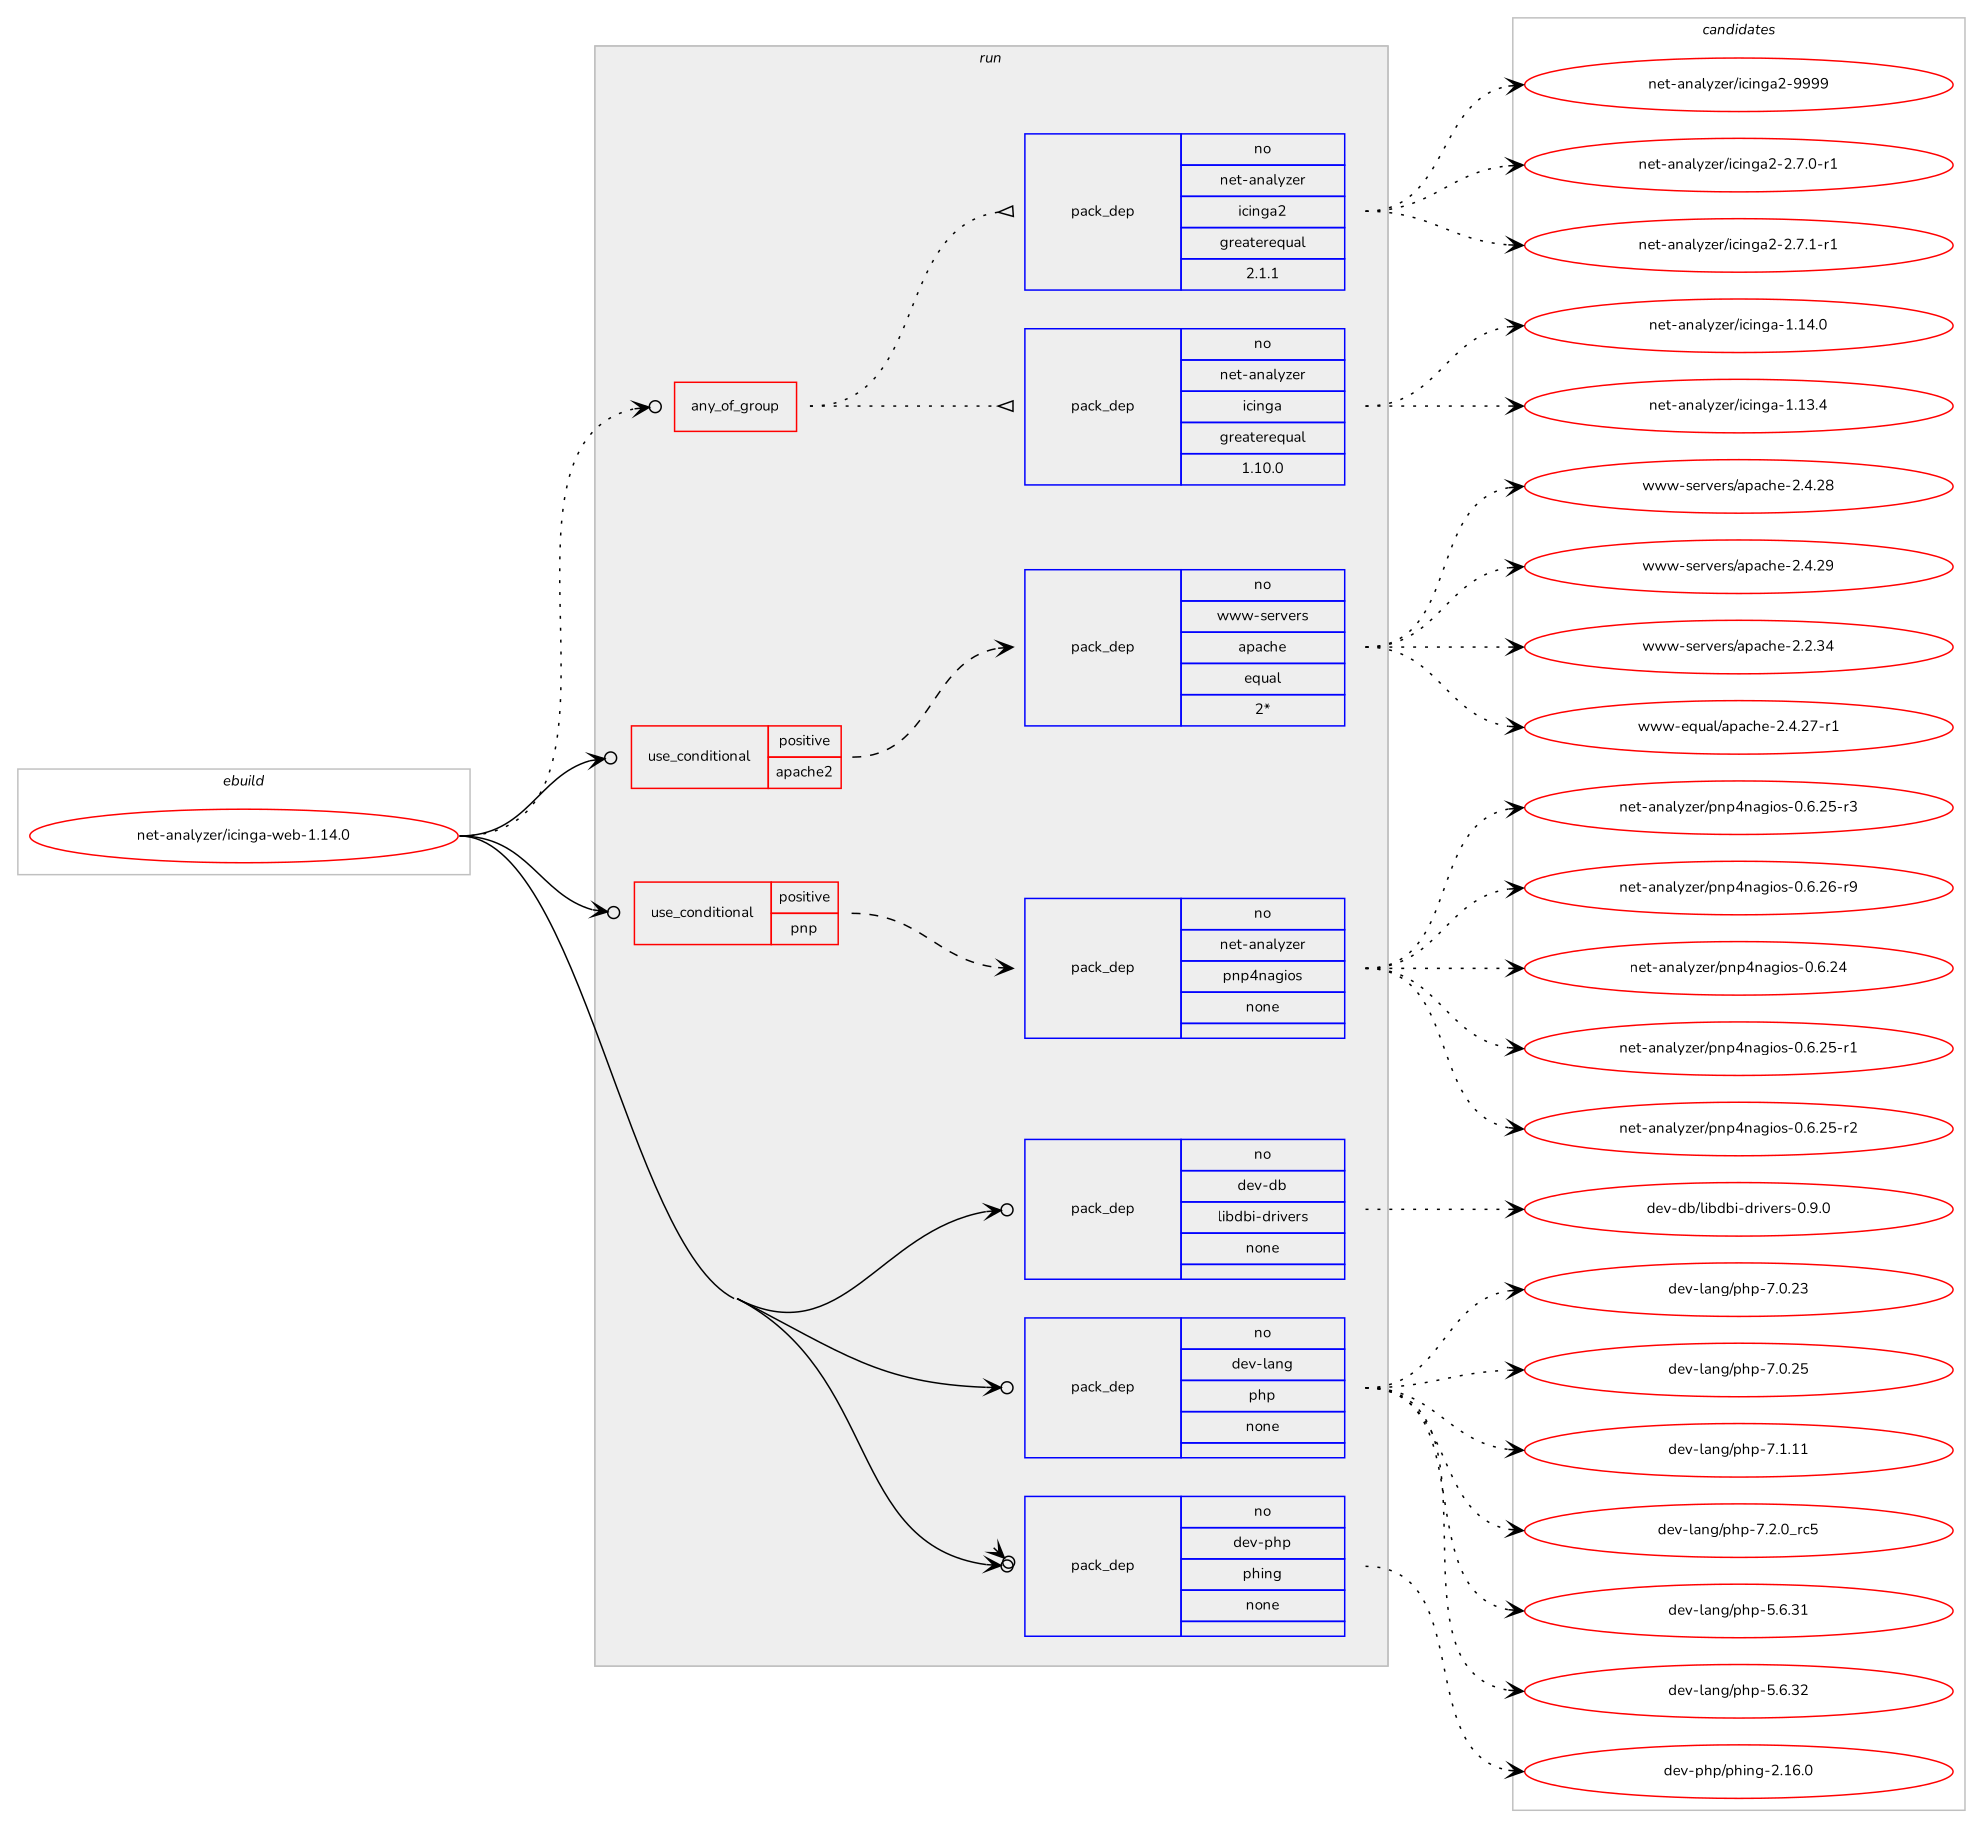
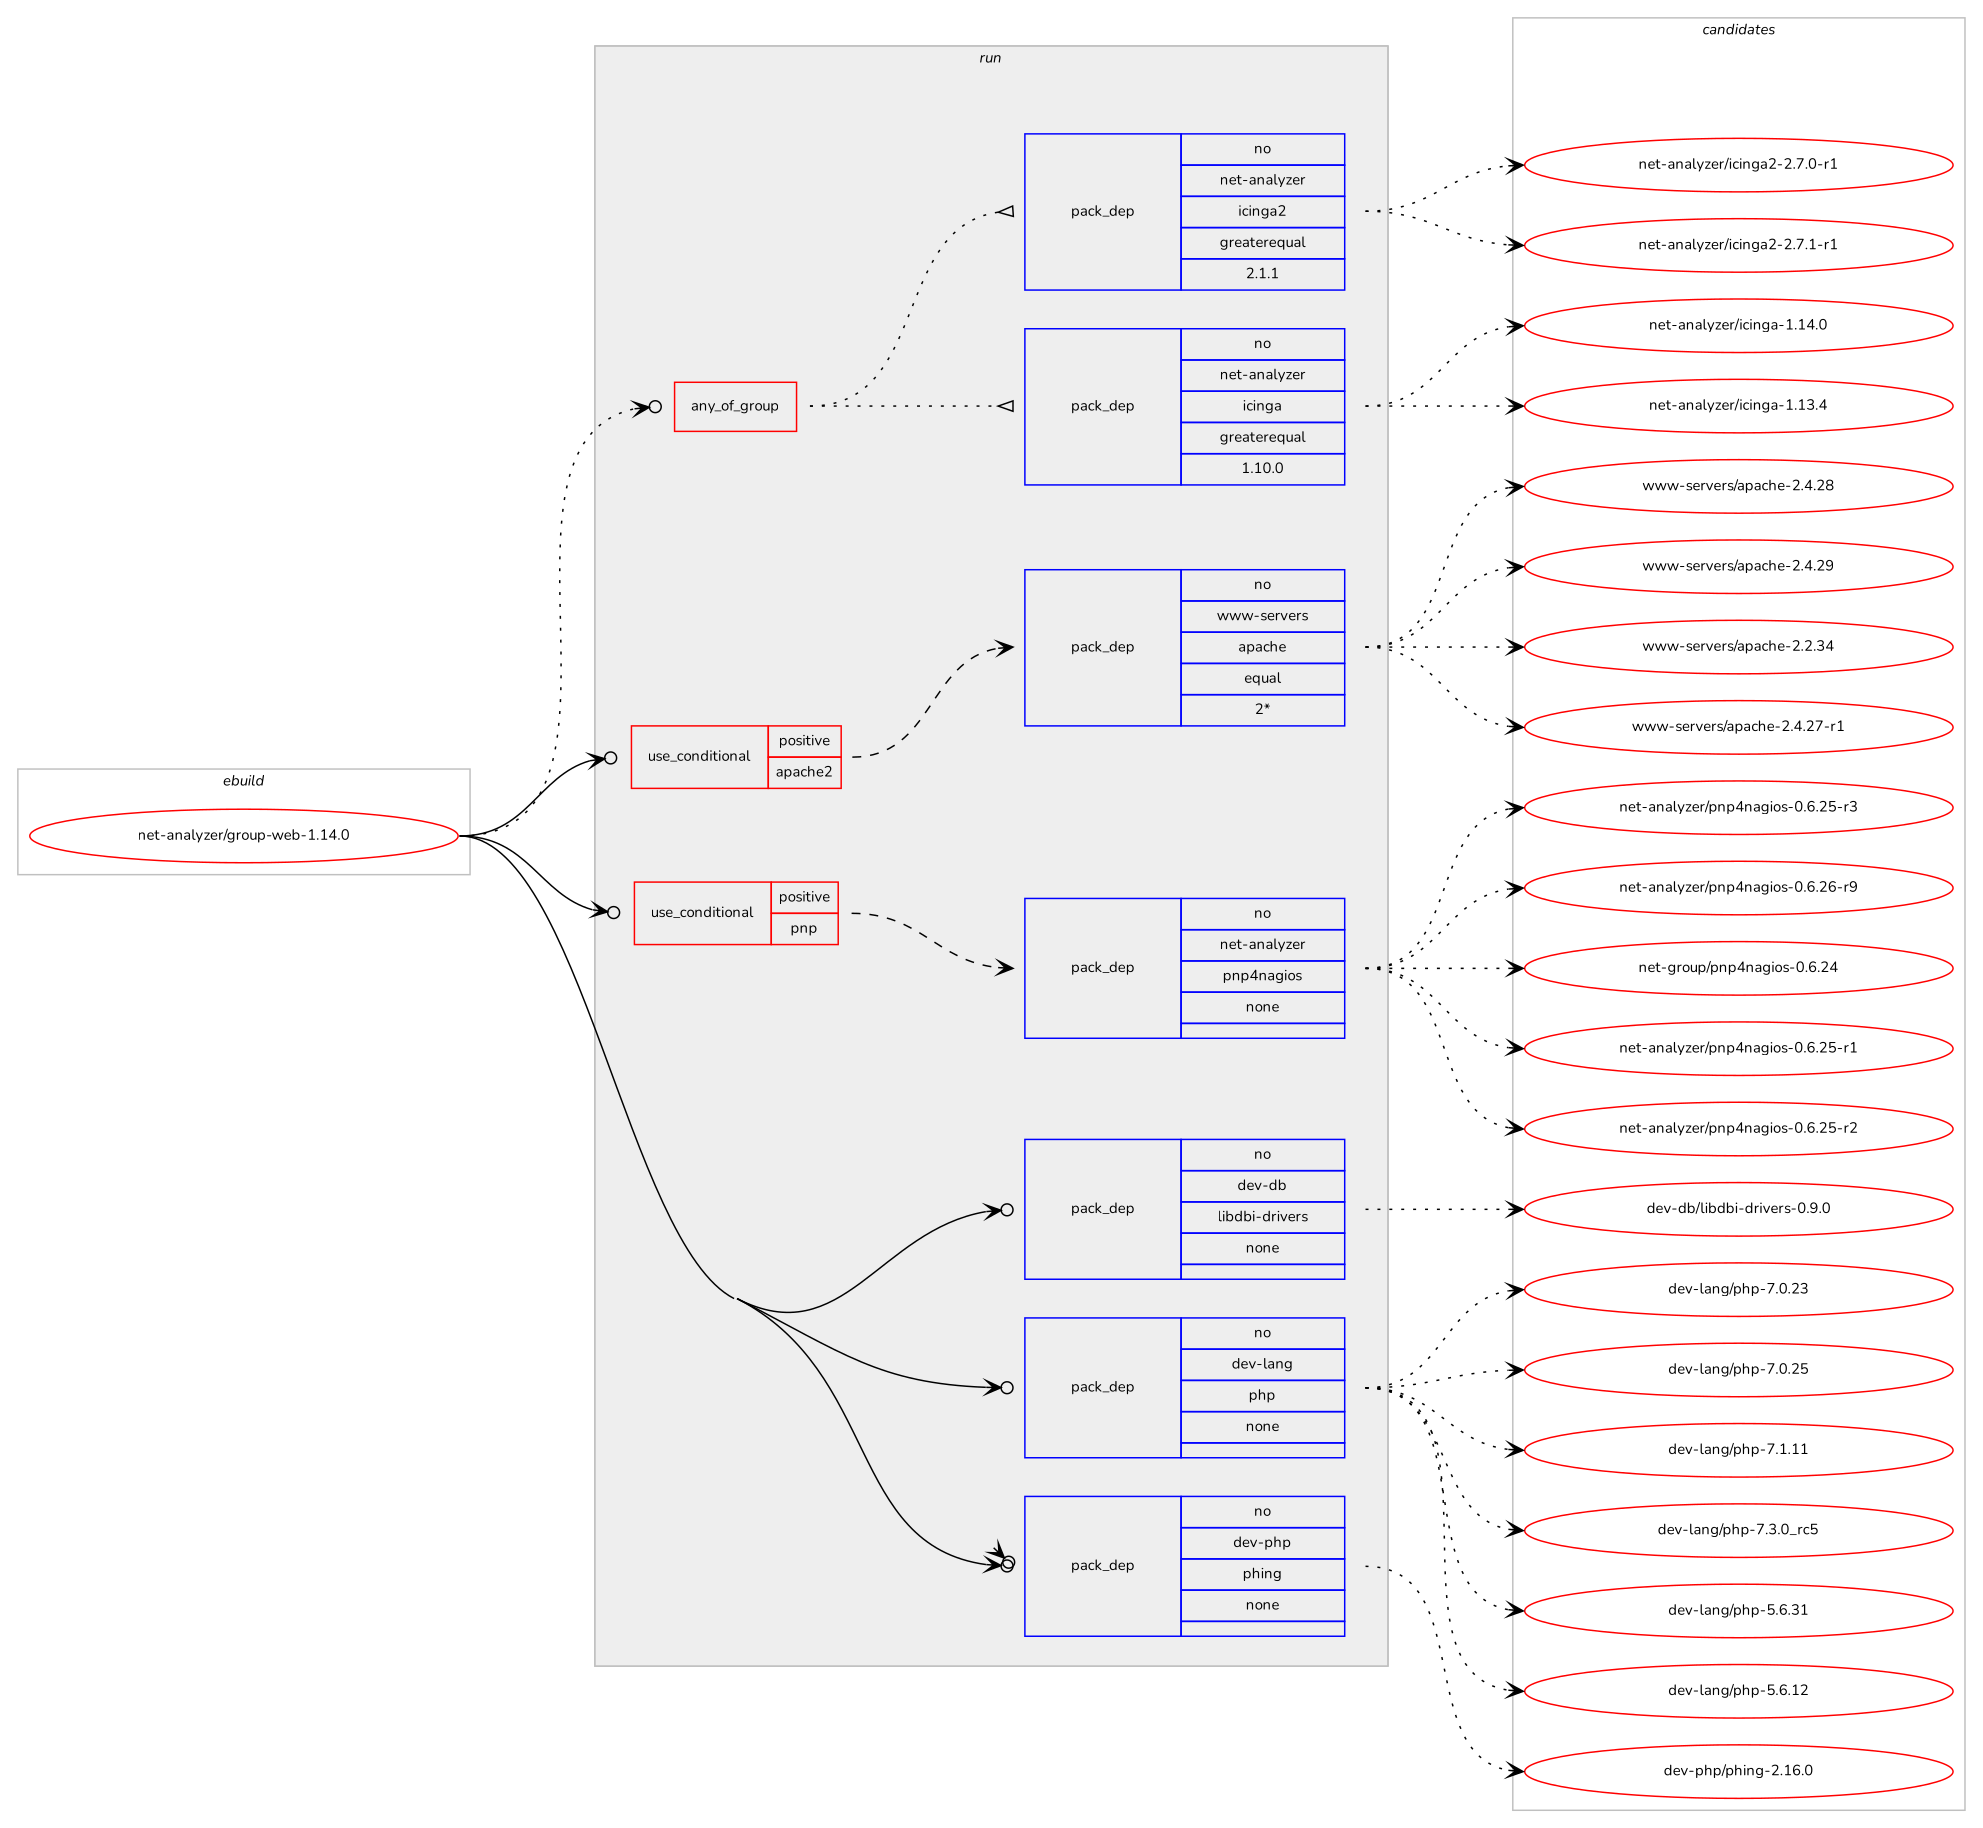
(1739, 85) -> none
(1739, 727) -> (1739, 727)
(244, 836) -> (244, 836)
(1739, 968) -> (1739, 968)
(1739, 1531) -> (1739, 1531)
(1739, 1691) -> (1739, 1691)
